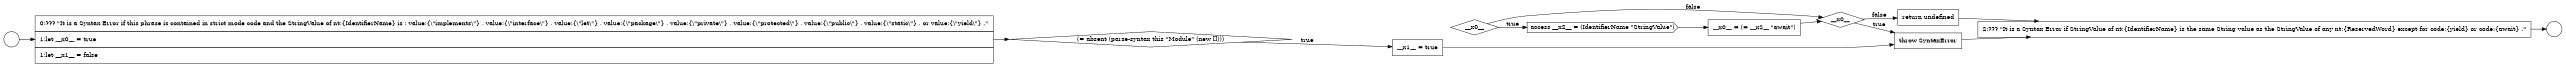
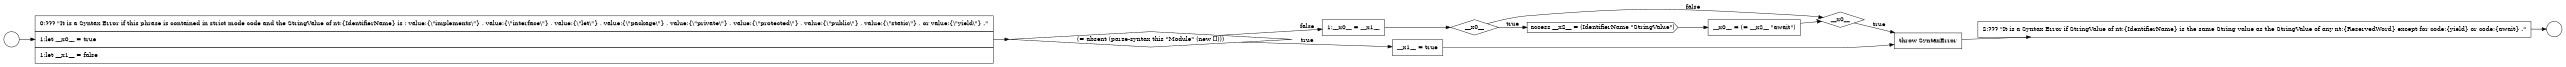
(1928, 17) -> none
none -> (1353, 27)
